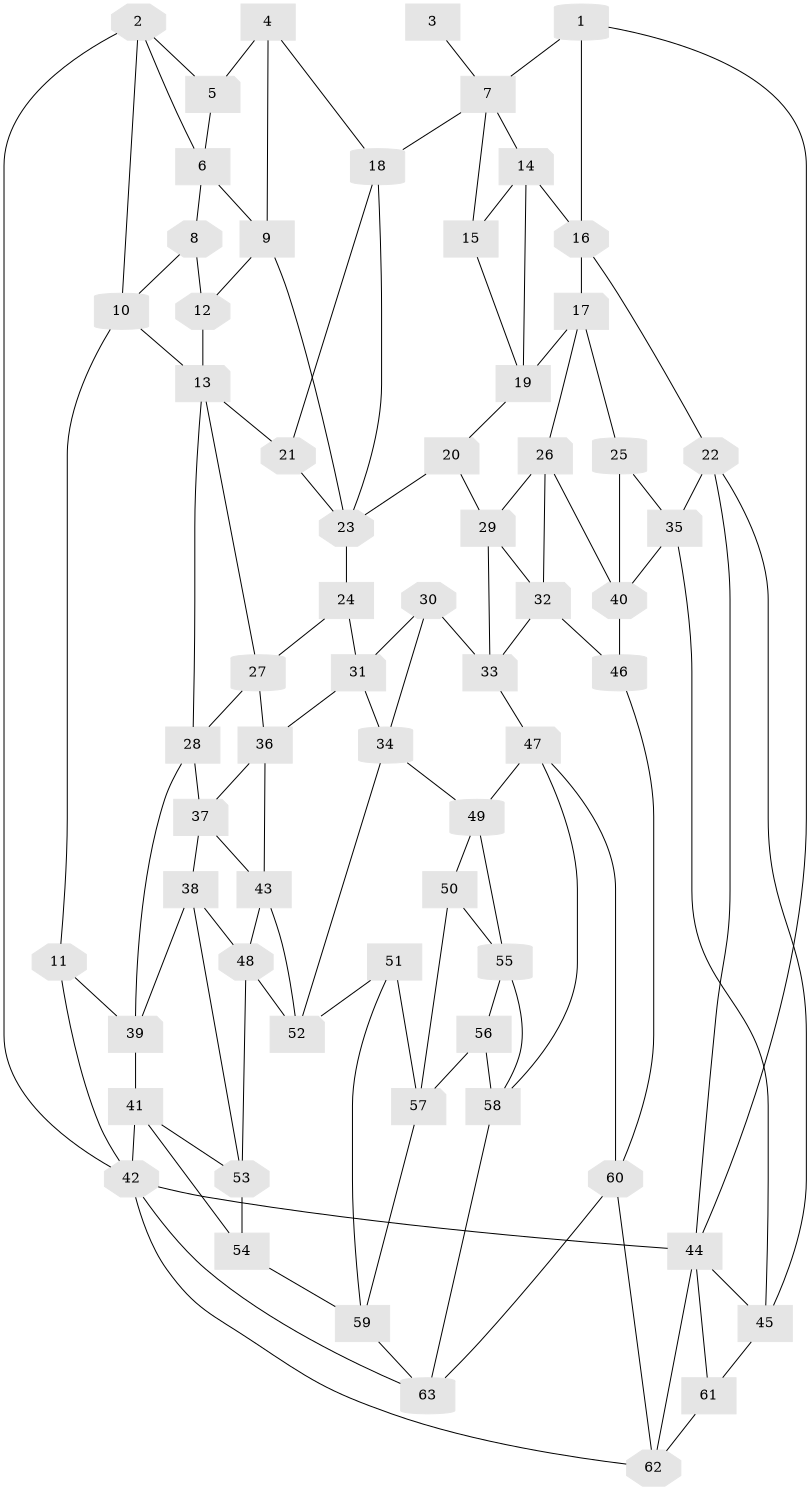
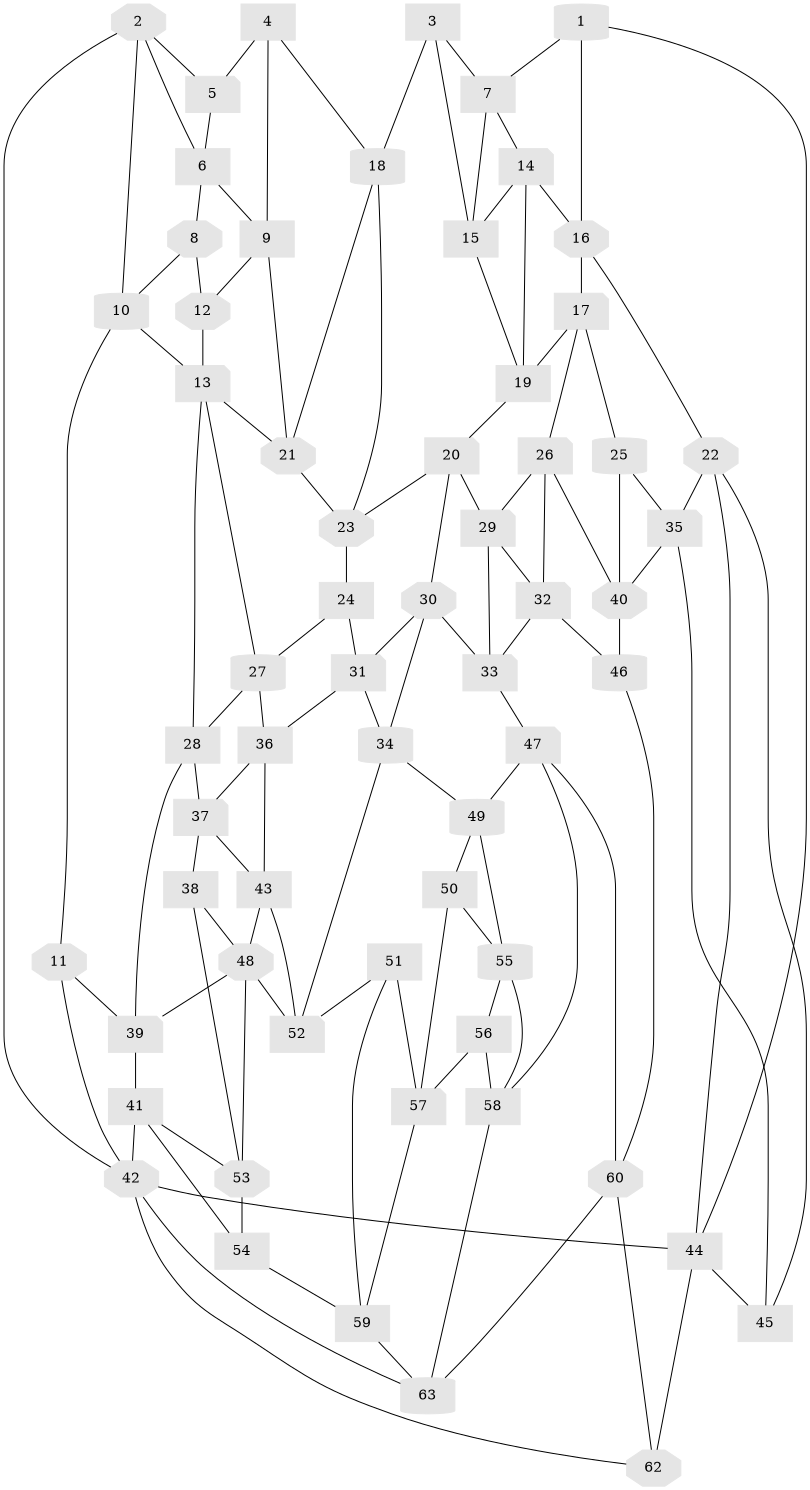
(432, 131) -> (405, 94)
none -> (452, 131)
(315, 389) -> (278, 347)
none -> (440, 528)
(163, 962) -> (195, 996)
(709, 1396) -> none
